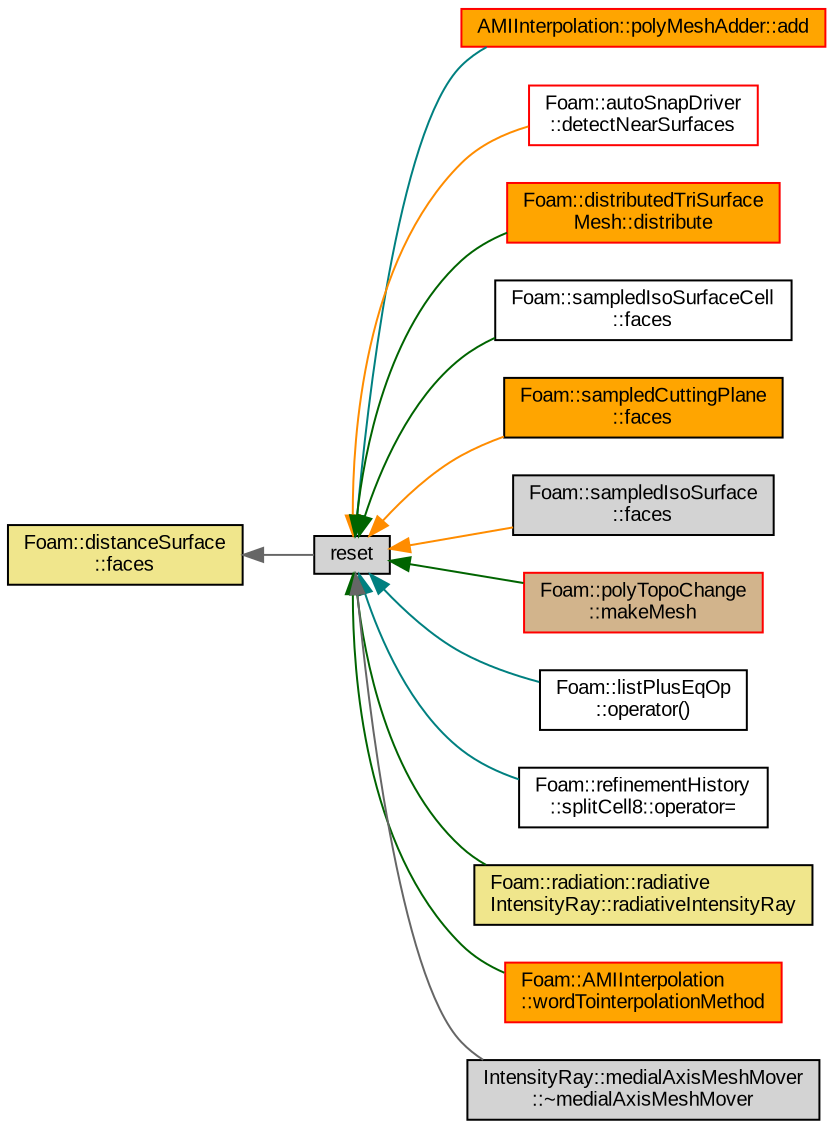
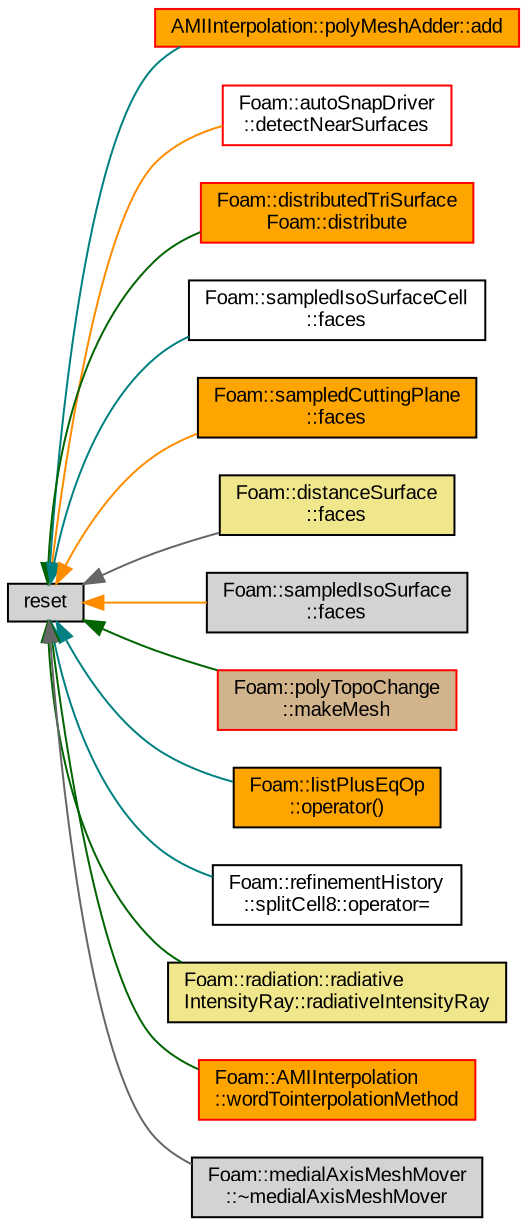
(643, 213) -> (337, 213)
(412, 414) -> (97, 435)
(289, 555) -> (159, 551)
(643, 700) -> (337, 798)
(643, 1090) -> (337, 1187)
